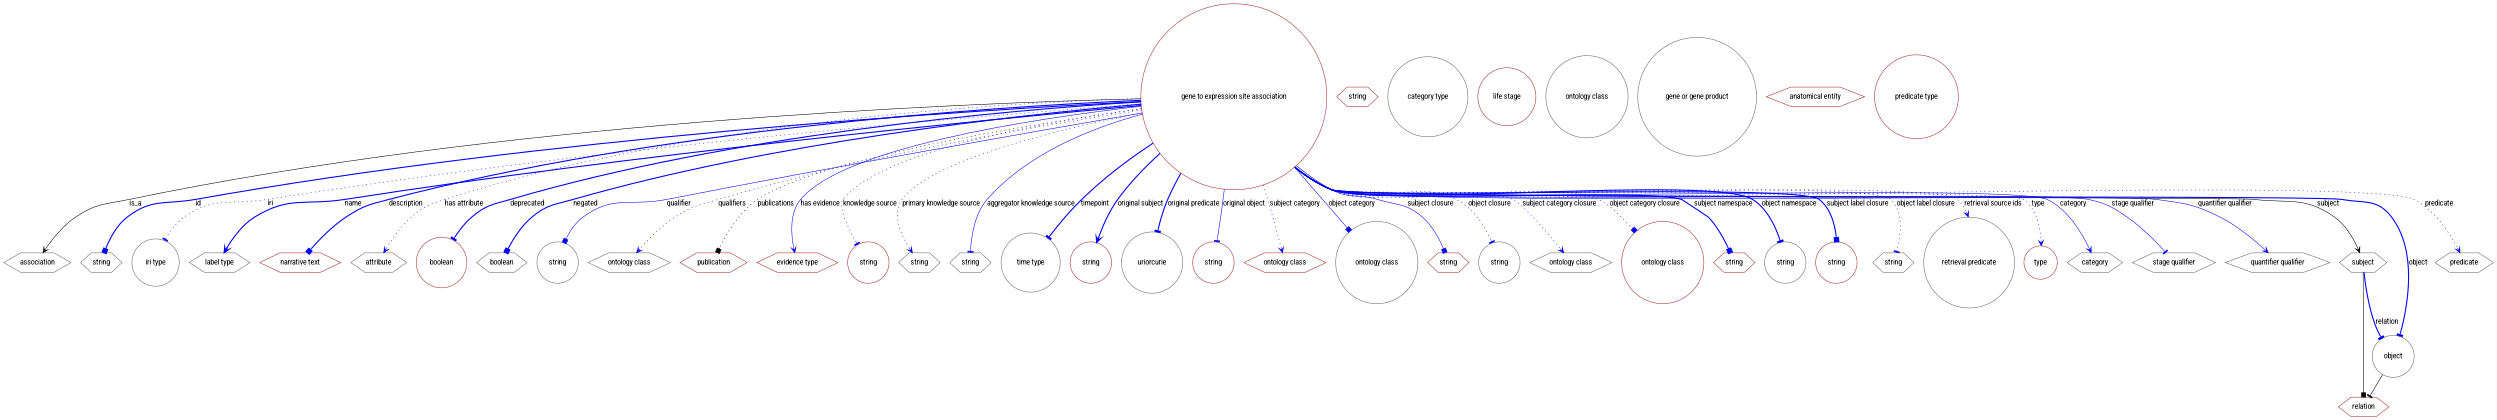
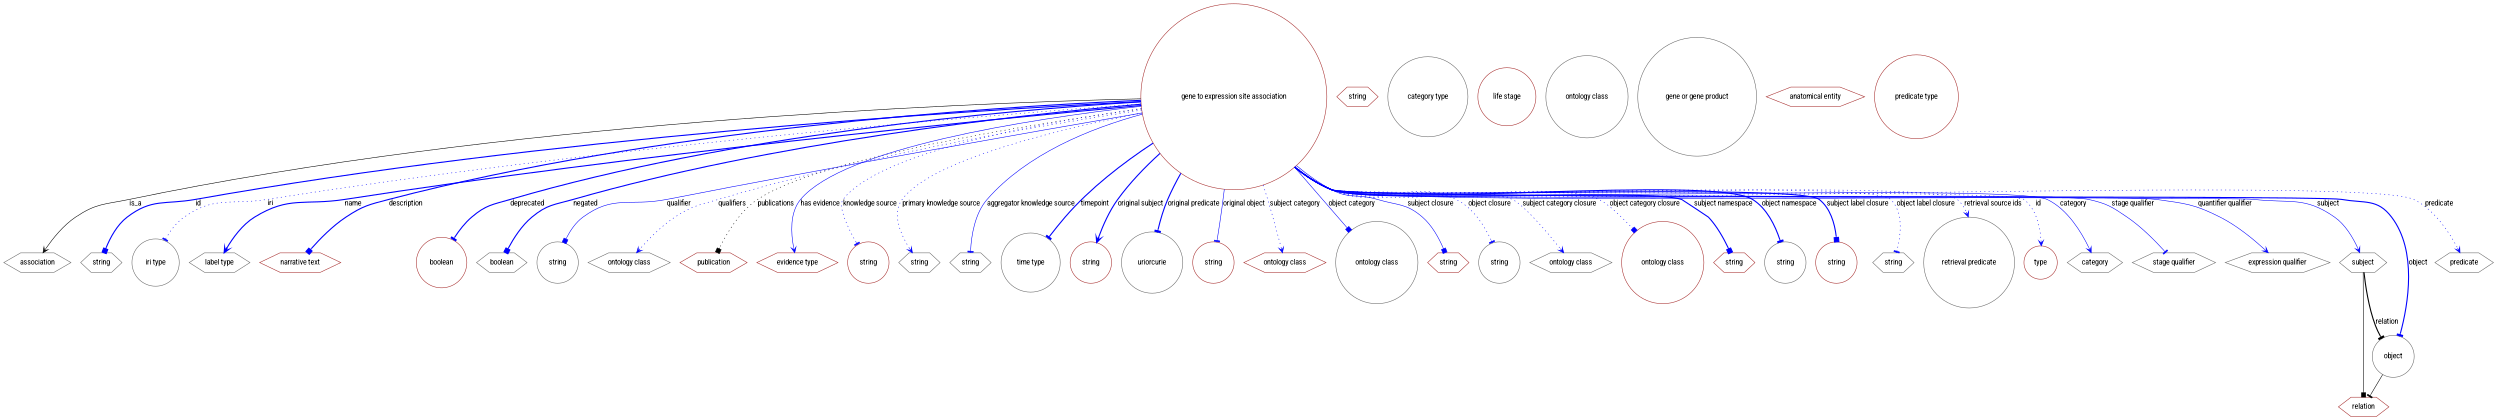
(1832, 197) -> (1832, 197)
(2038, 203) -> (2038, 203)
(379, 263) -> none
(2278, 263) -> (2278, 263)
(2369, 305) -> (2369, 305)
